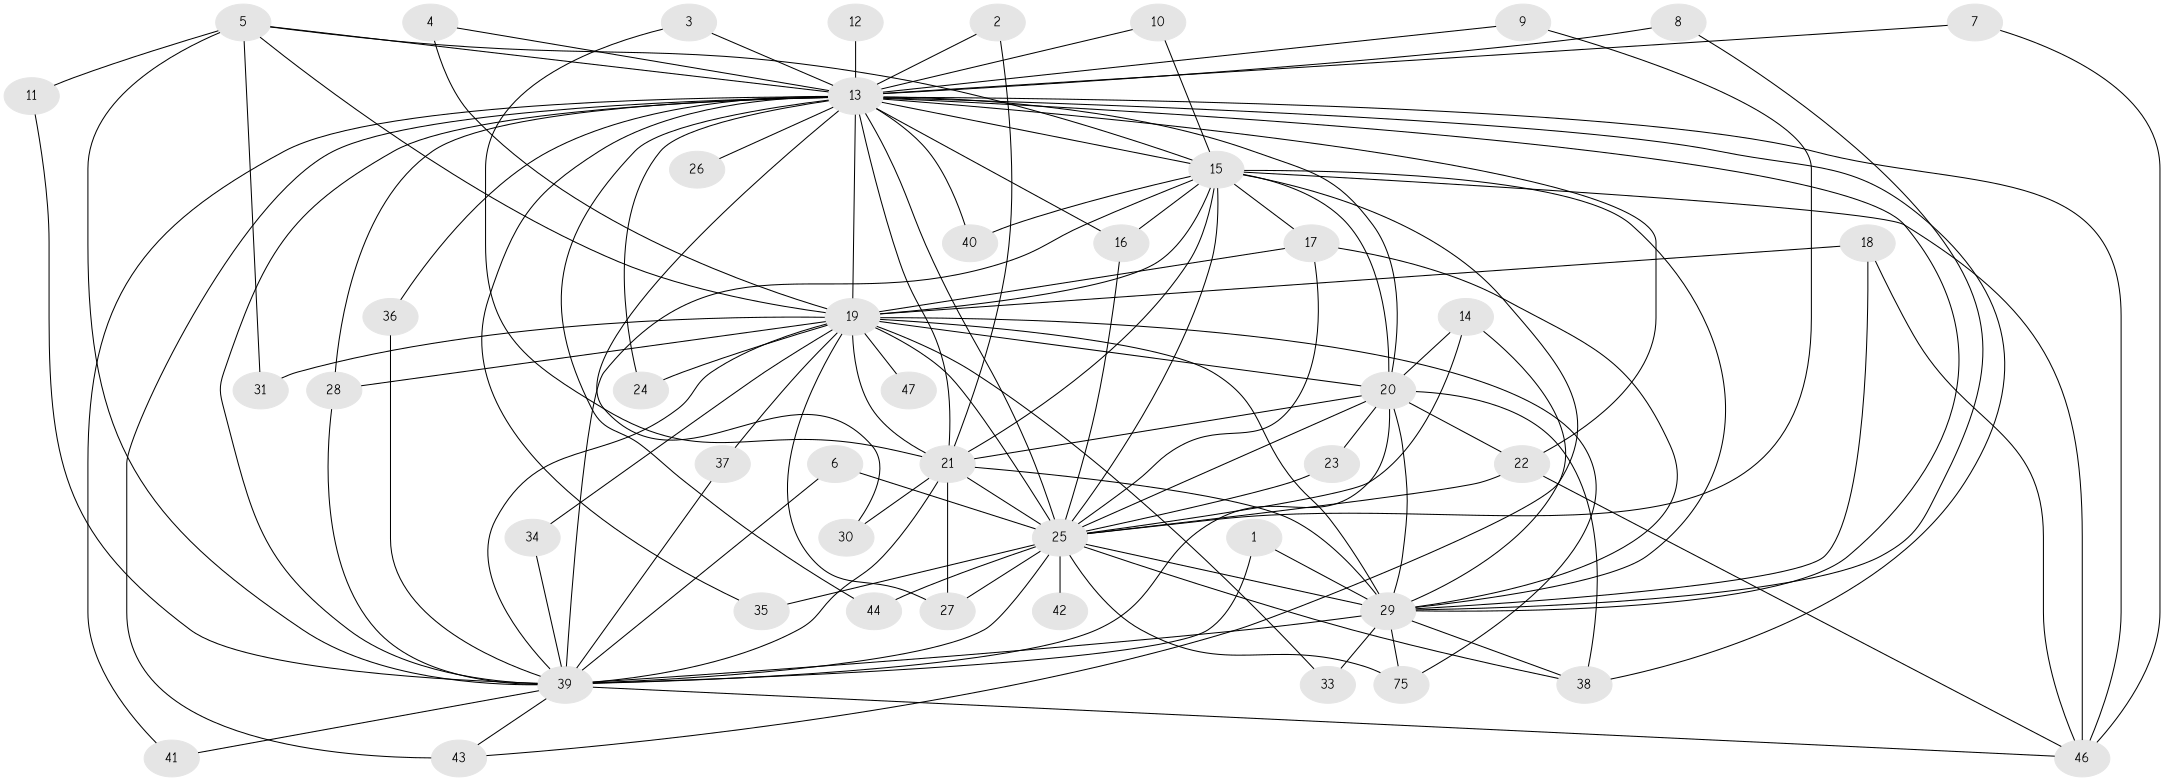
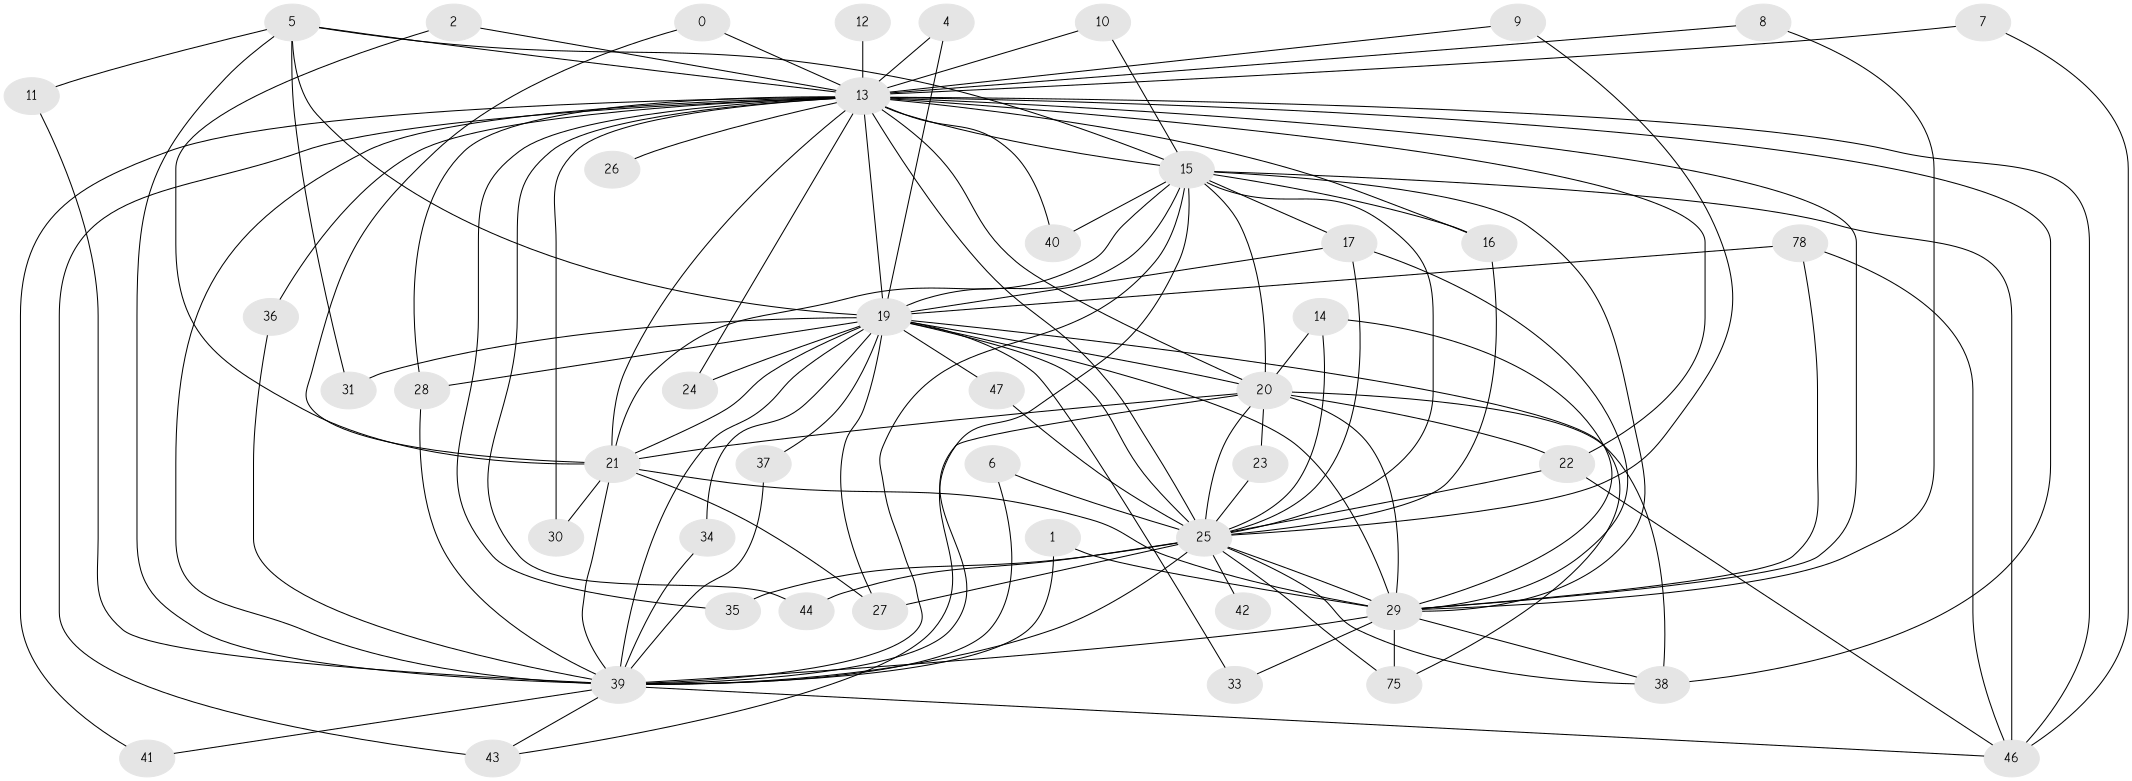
(689, 22) -> (702, 22)
(1868, 243) -> (1800, 243)
(1004, 501) -> (1095, 470)
